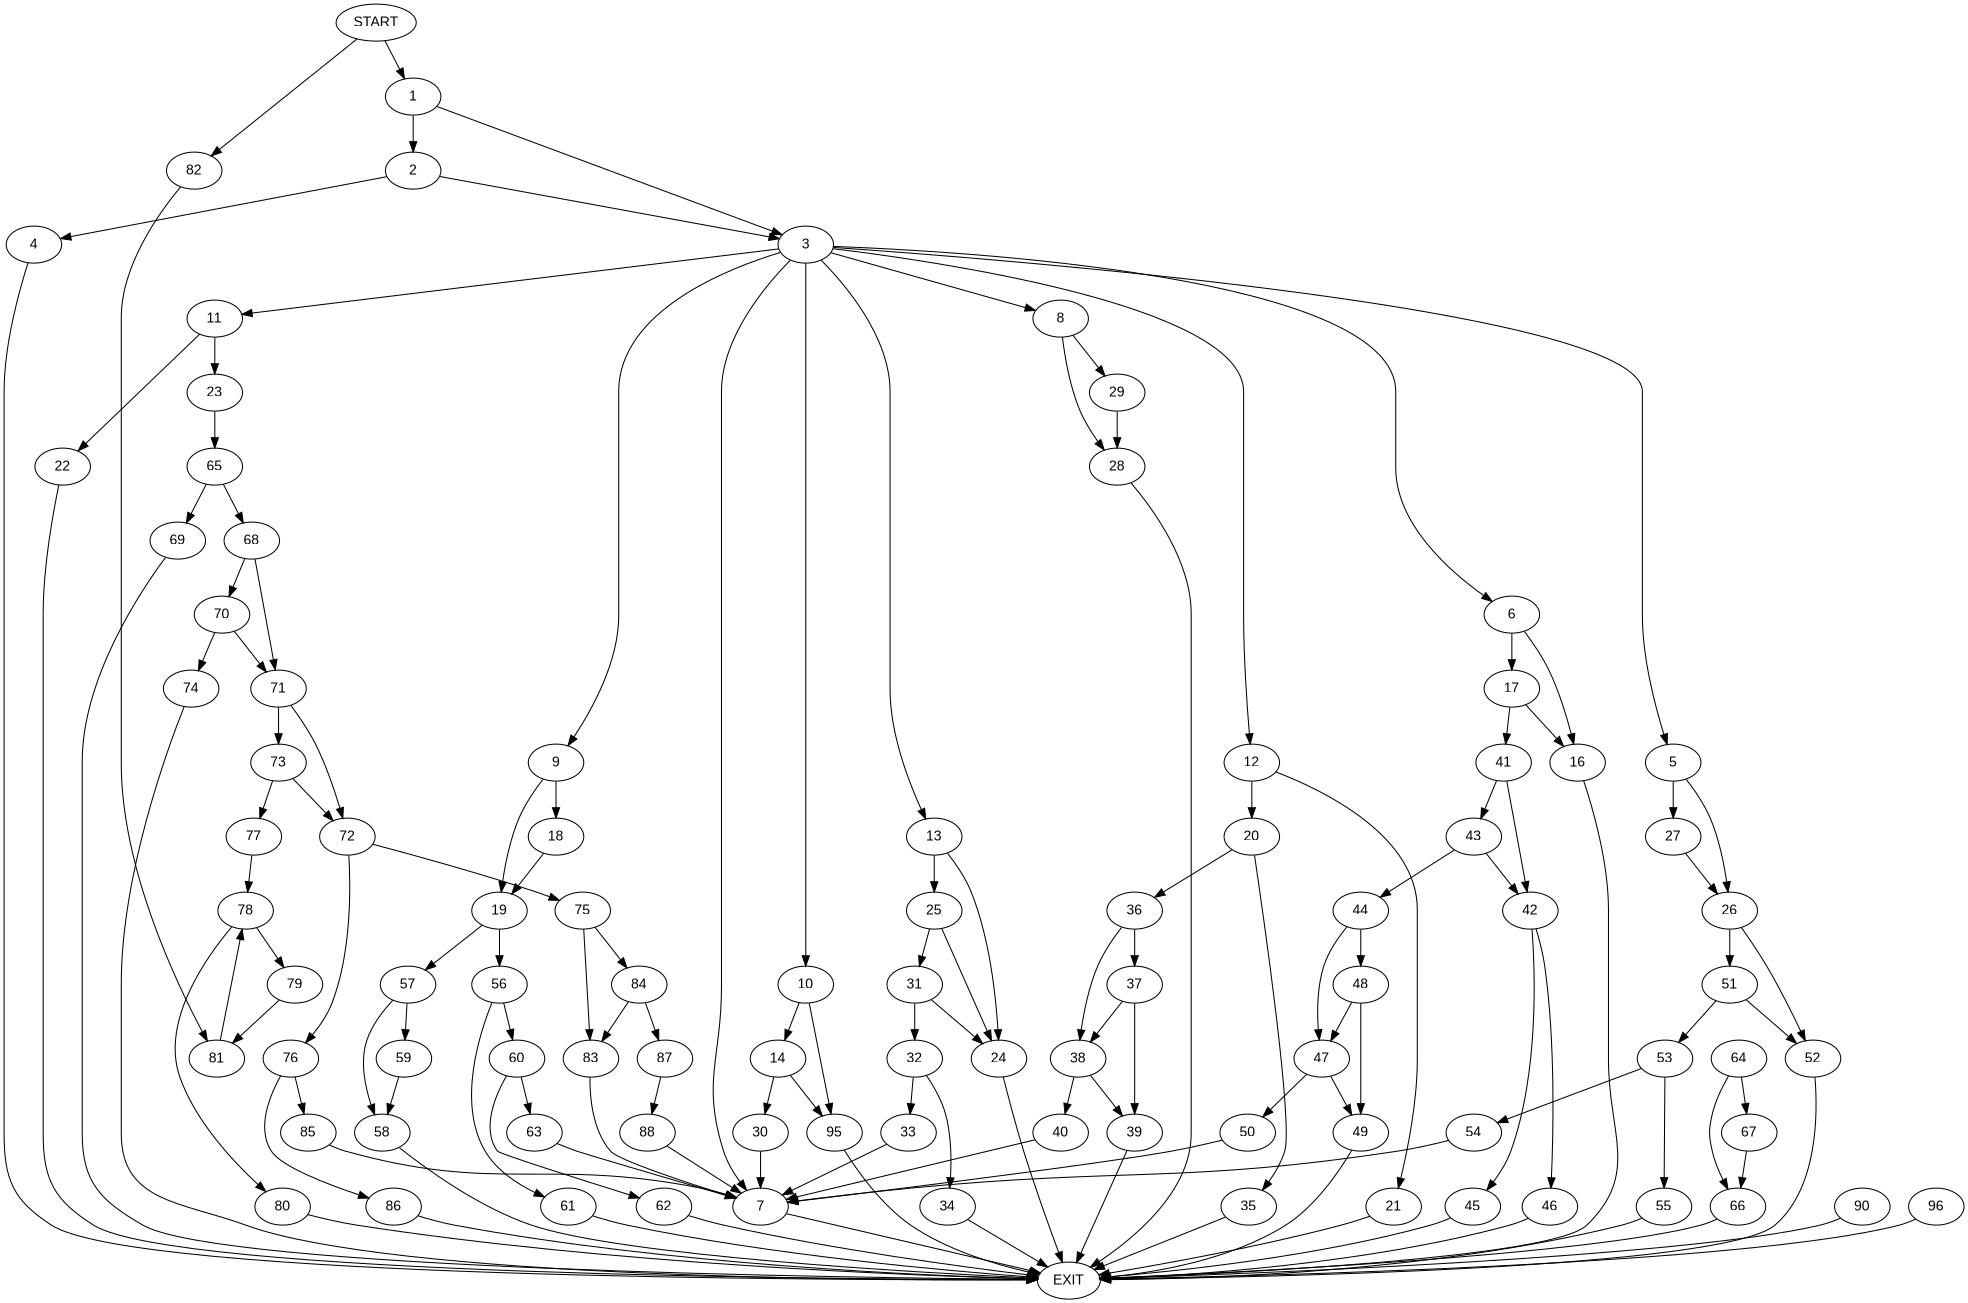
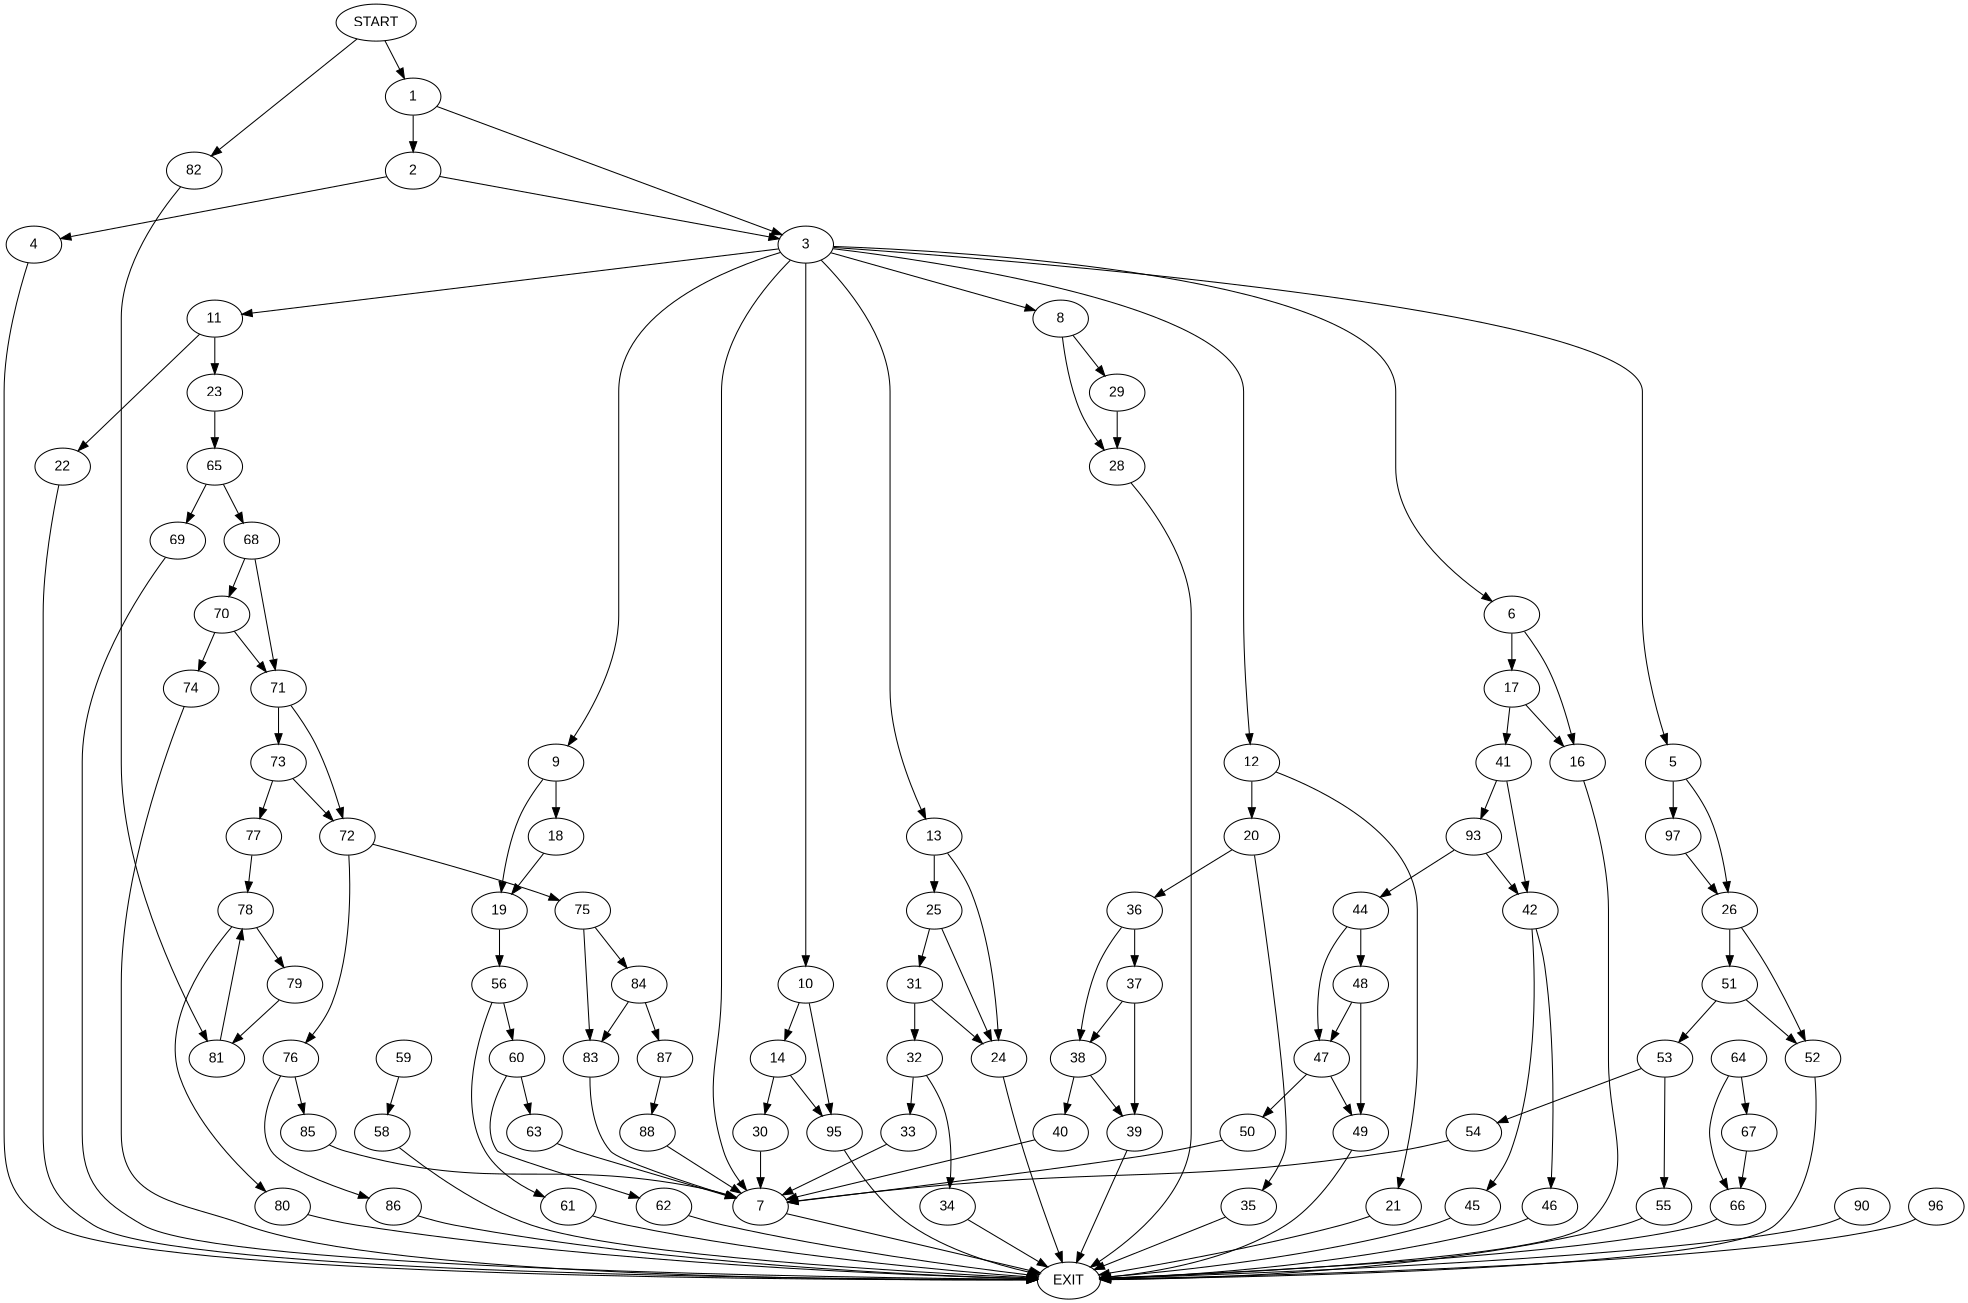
(1474, 837) -> (1474, 837)
(1673, 837) -> (1673, 837)
(408, 985) -> none
